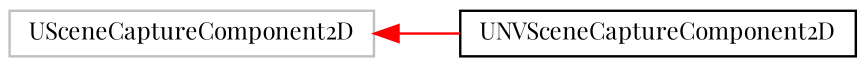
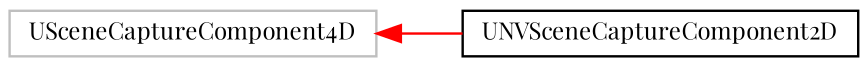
(192, 34) -> (193, 34)
